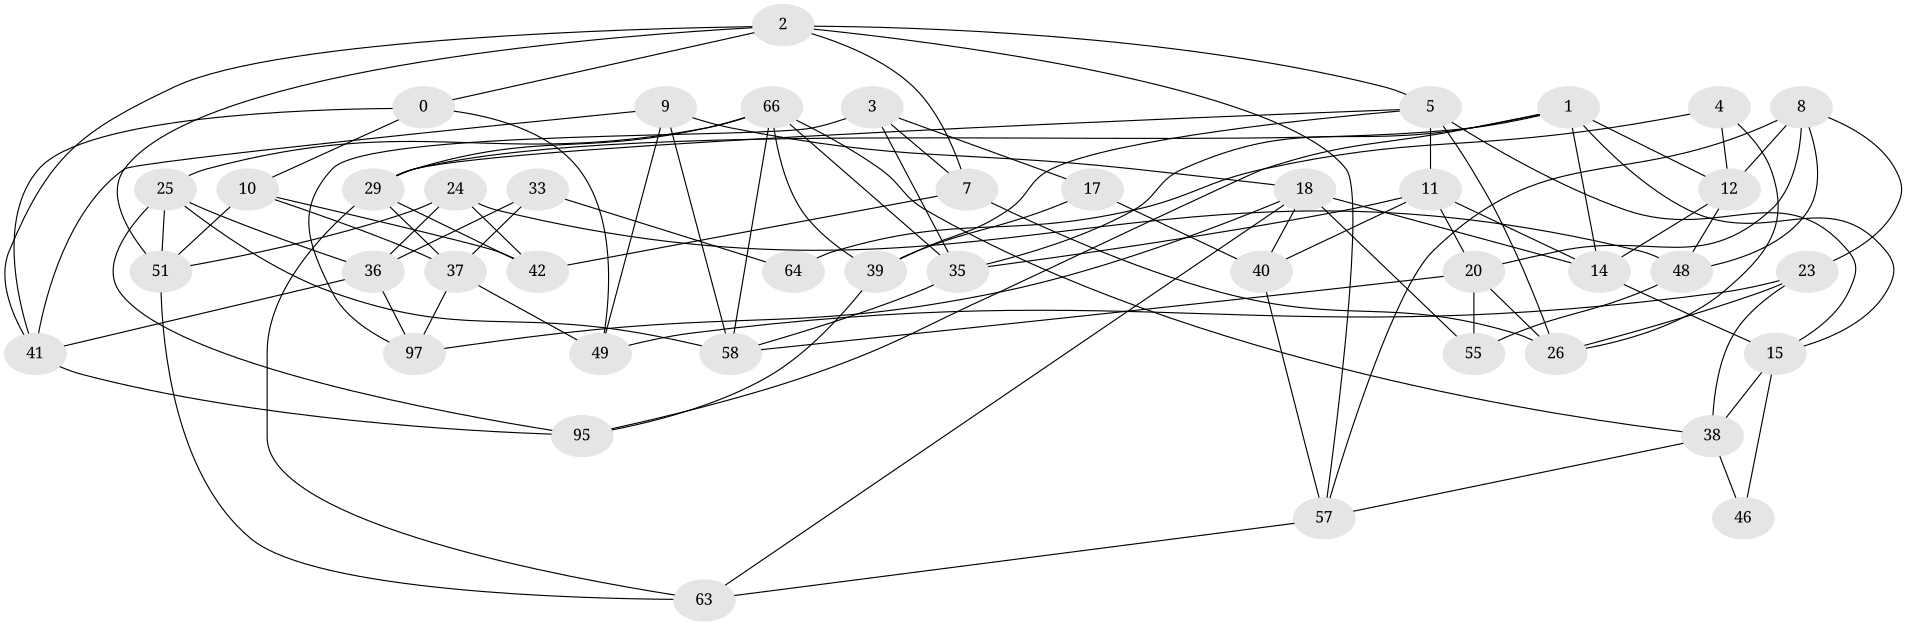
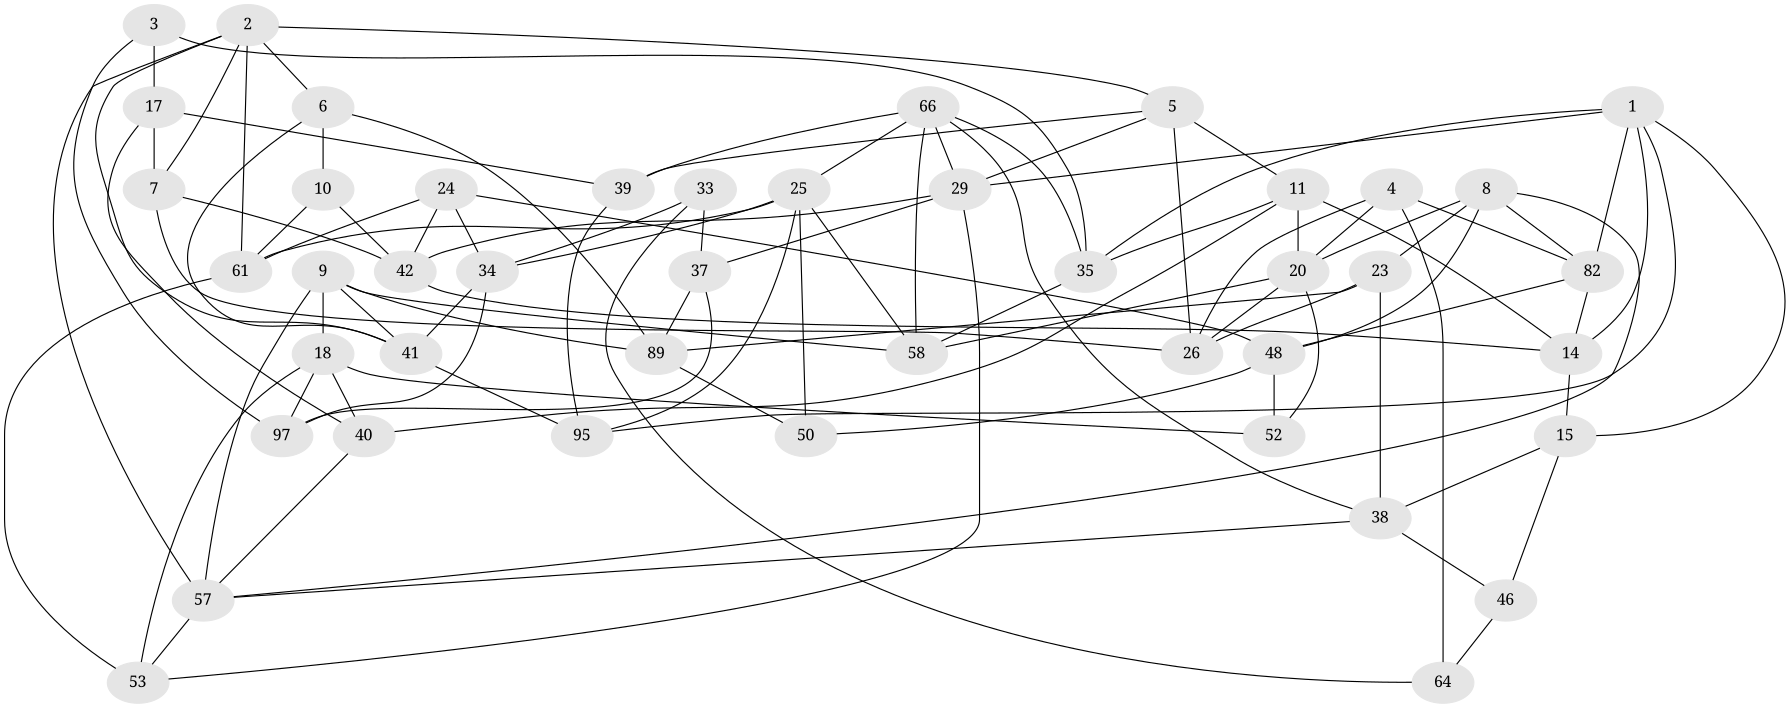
(424, 107) -> (323, 107)
(917, 146) -> (154, 149)
(1730, 190) -> (1593, 272)
(1661, 218) -> none
(1440, 227) -> (1095, 328)
none -> (1345, 231)
(369, 233) -> none
(161, 272) -> (241, 272)
(373, 272) -> (487, 272)
(601, 354) -> (656, 354)
(1474, 354) -> (1274, 436)
none -> (806, 436)
none -> (233, 442)
(704, 601) -> (138, 683)
none -> (1474, 642)
